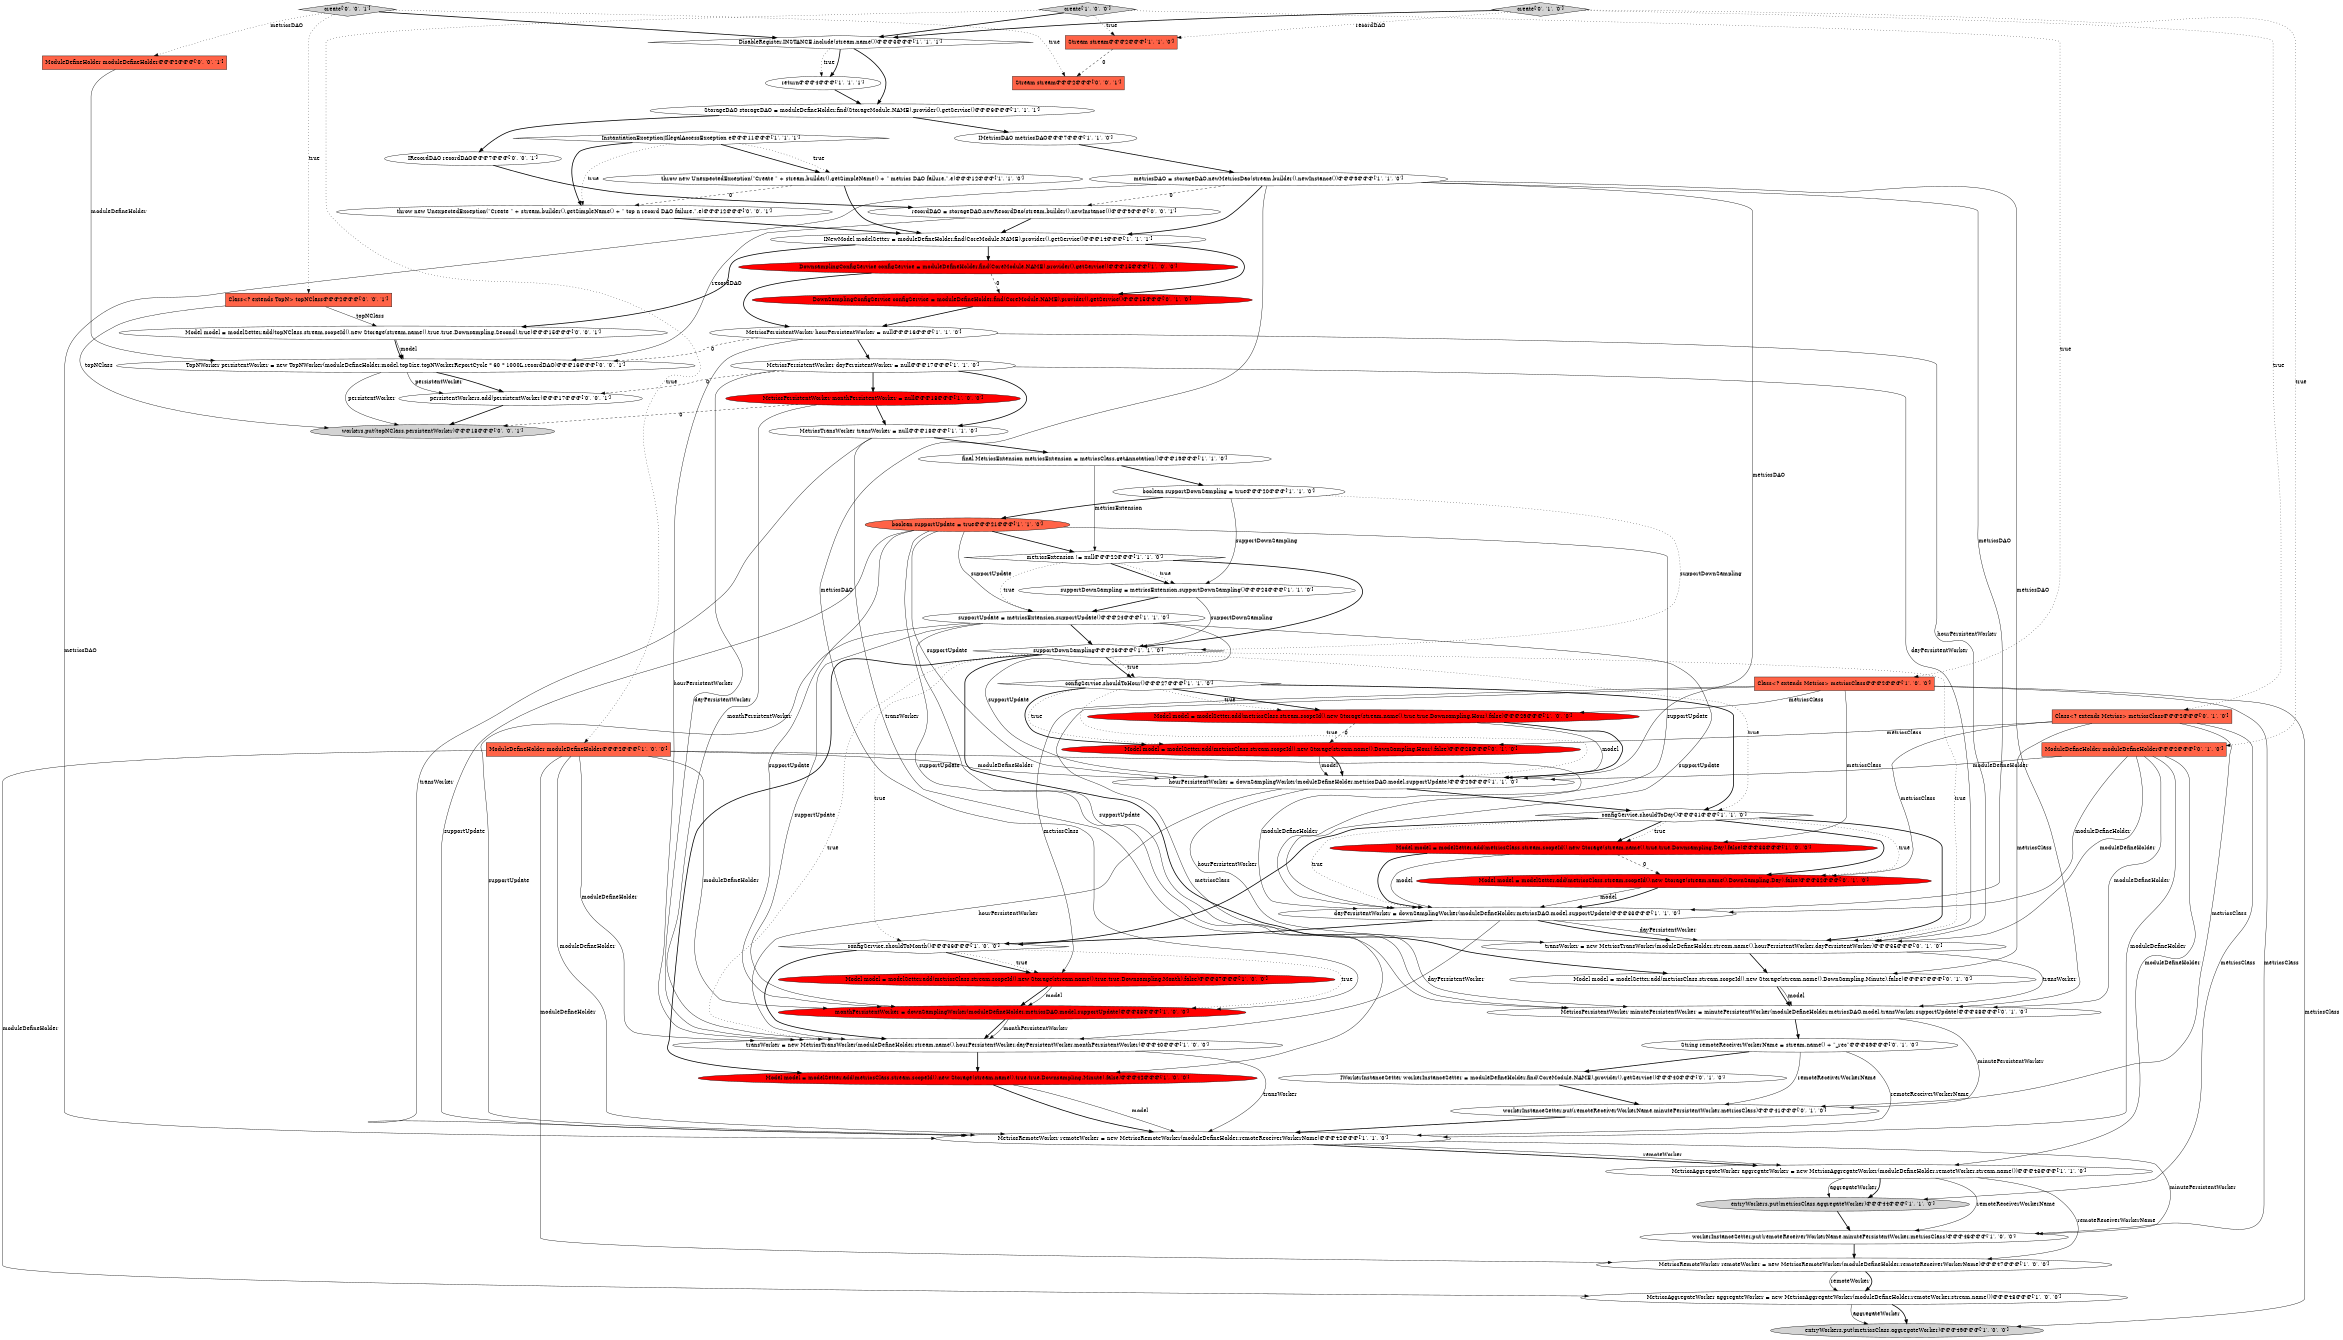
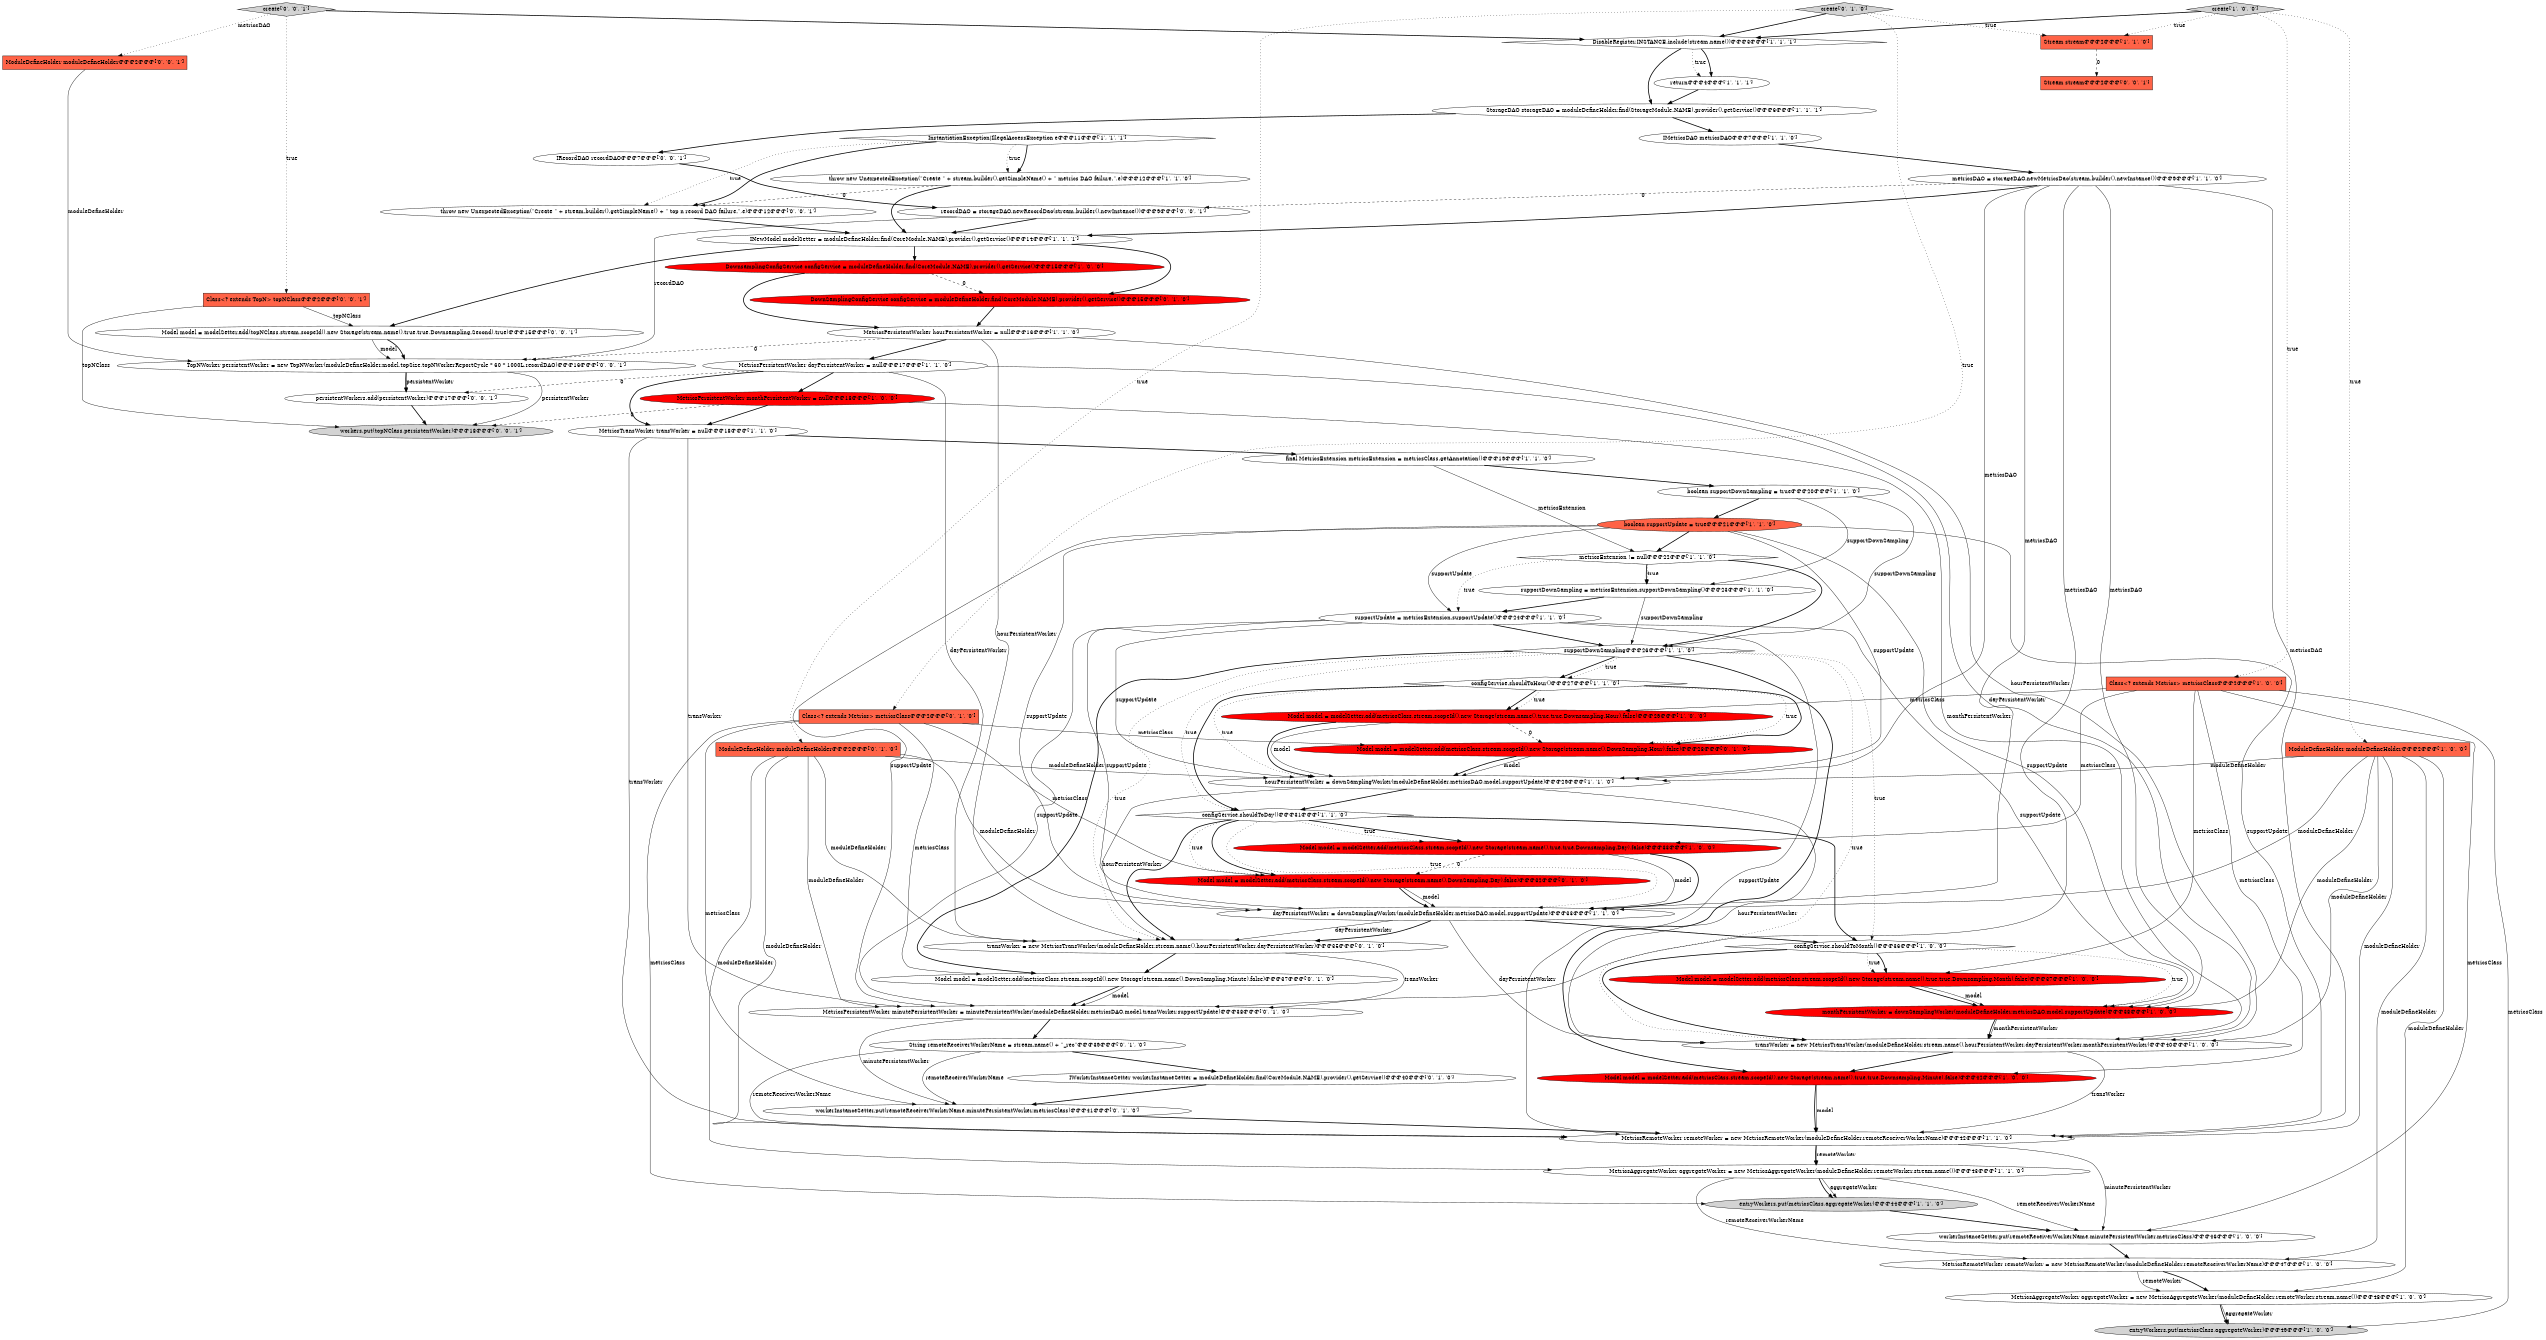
(685, 16) -> none
(1371, 26) -> (1991, 26)
(1649, 616) -> (1857, 607)
